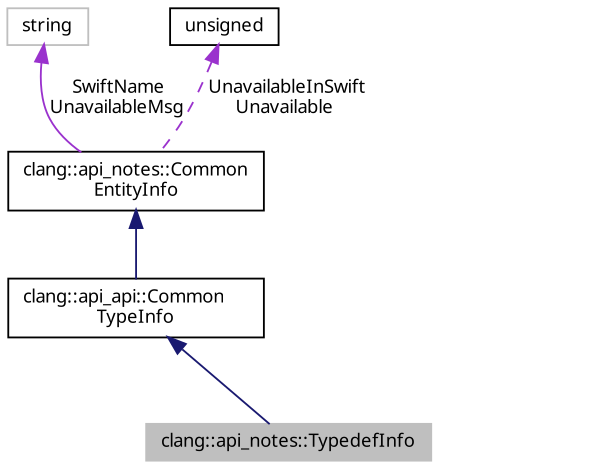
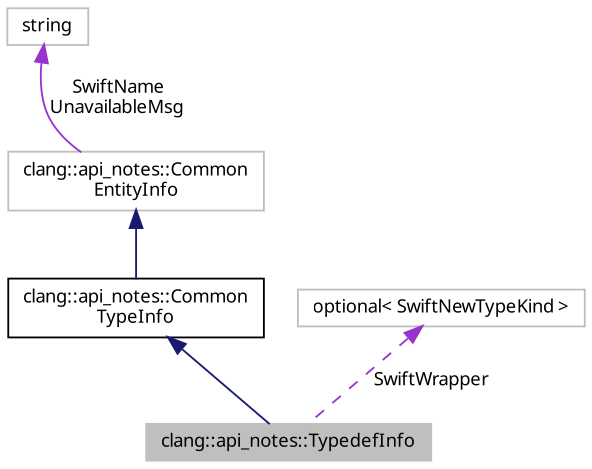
(224, 27) -> none
(136, 181) -> (136, 181)
(136, 308) -> (136, 308)
none -> (441, 308)
